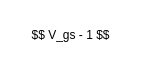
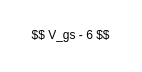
(71, 36) -> (71, 36)
